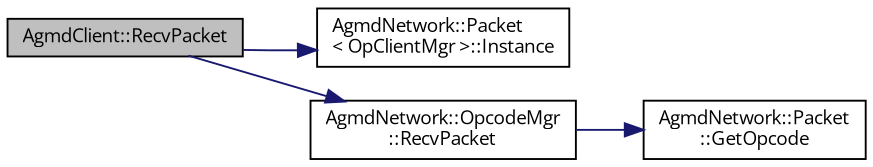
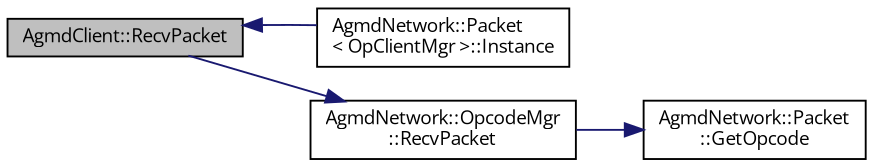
(270, 50) -> (290, 25)
